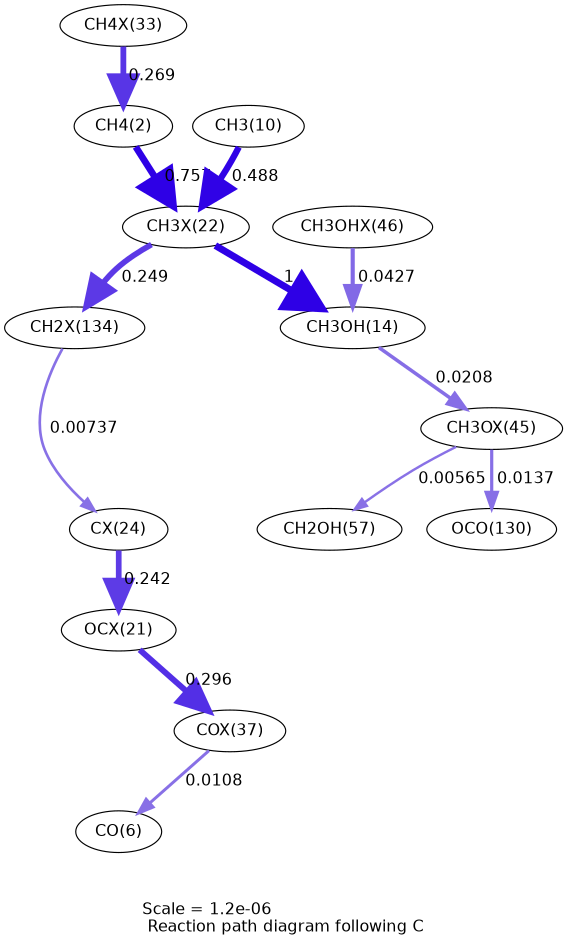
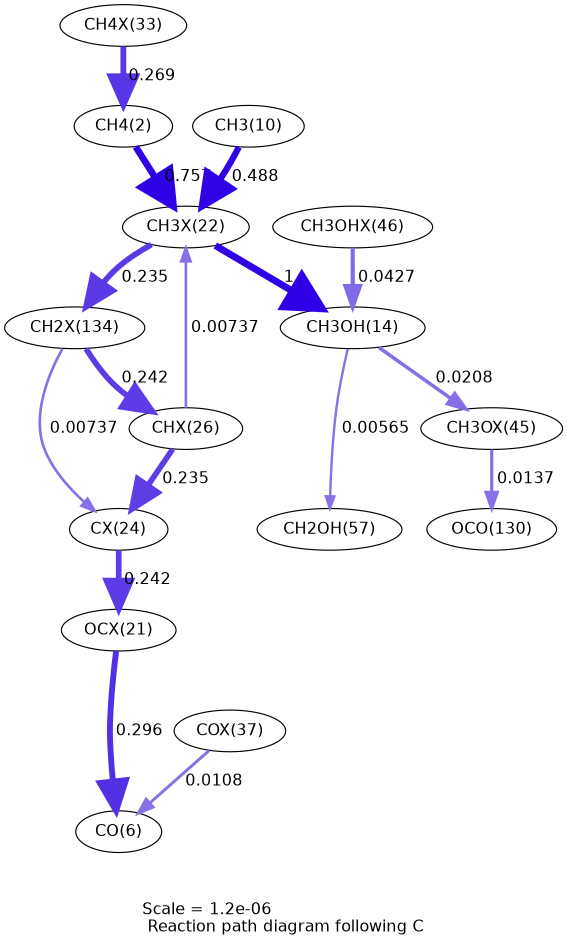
(143, 277) -> (143, 277)
none -> (186, 429)
(409, 473) -> (335, 422)
(163, 671) -> (110, 716)
